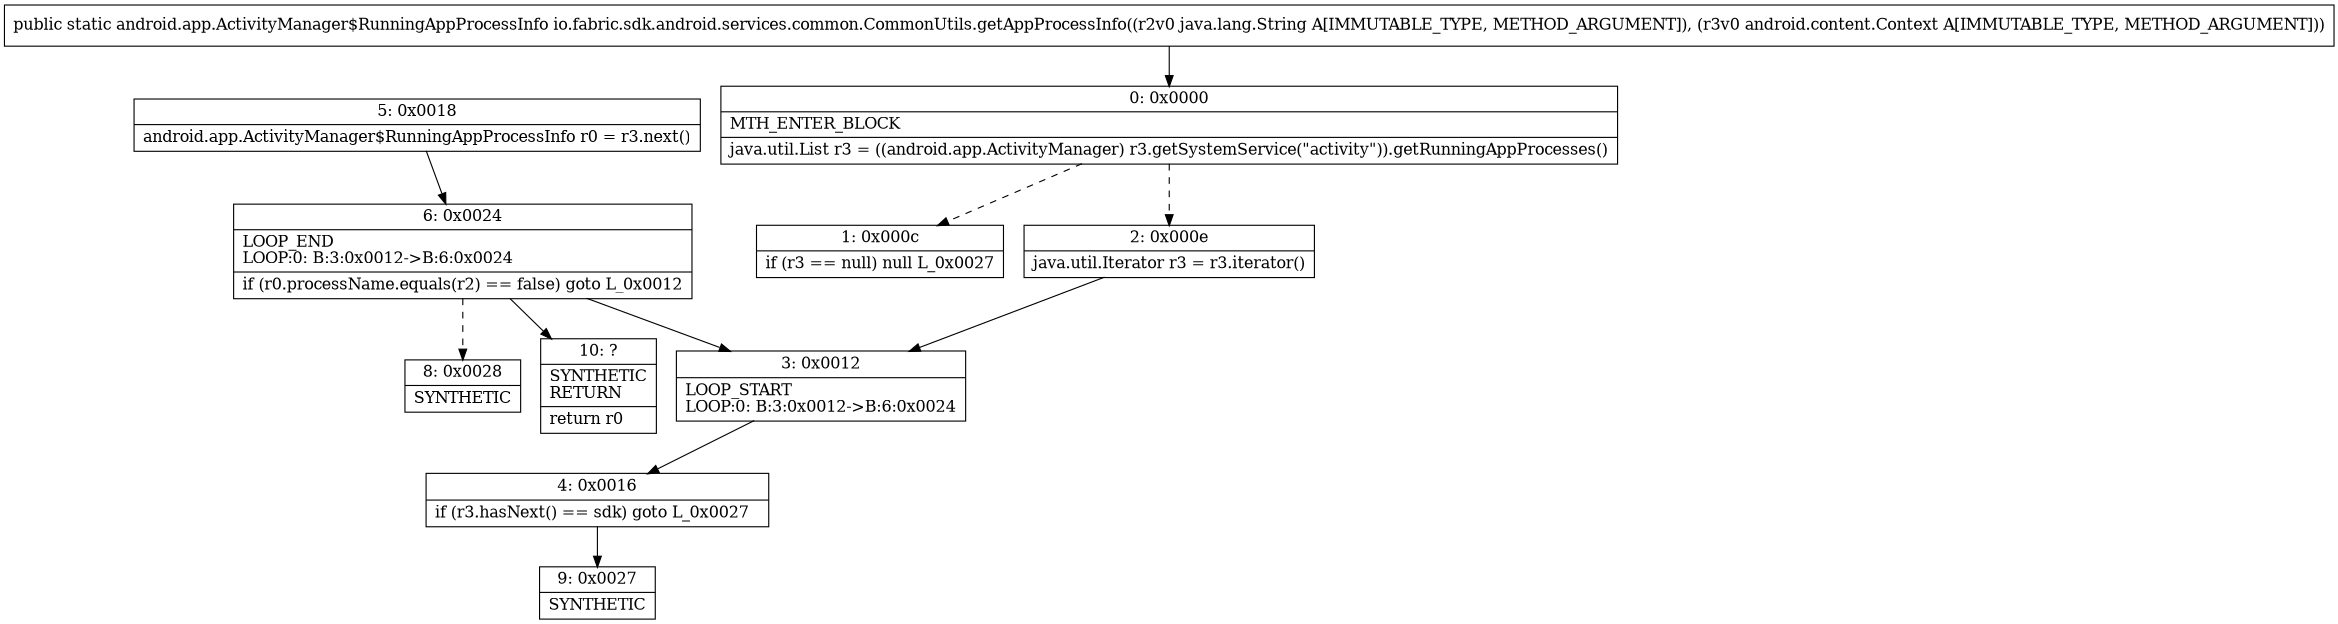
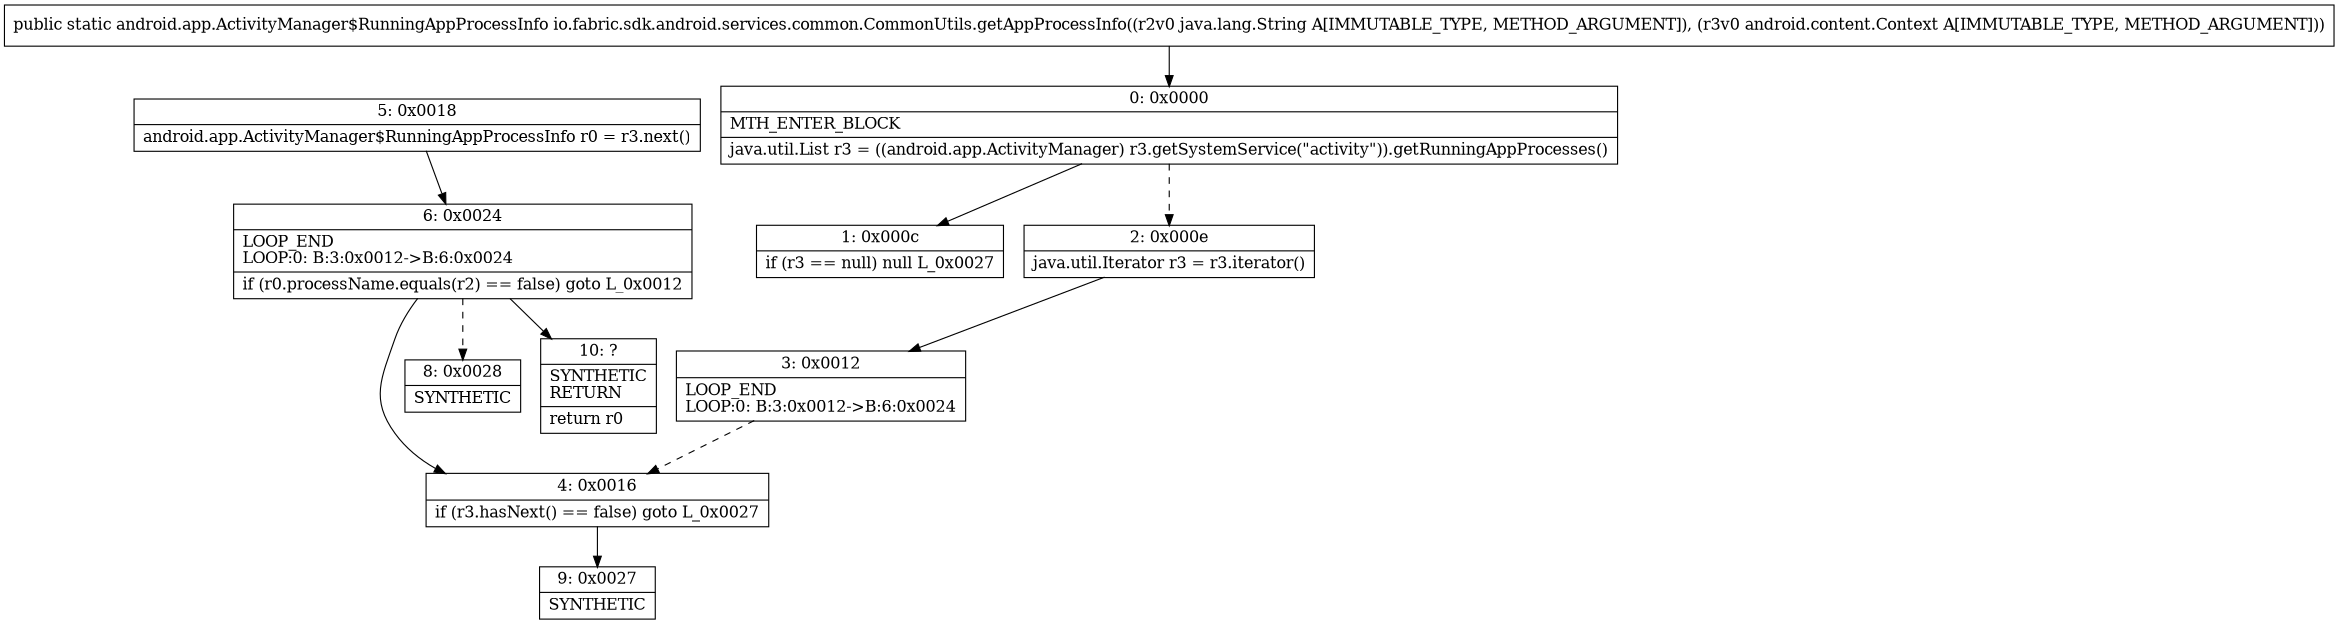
(1015, 192) -> (1015, 192)
(653, 323) -> (380, 390)
(739, 390) -> (731, 390)
(706, 445) -> (706, 445)
(592, 513) -> (597, 513)
